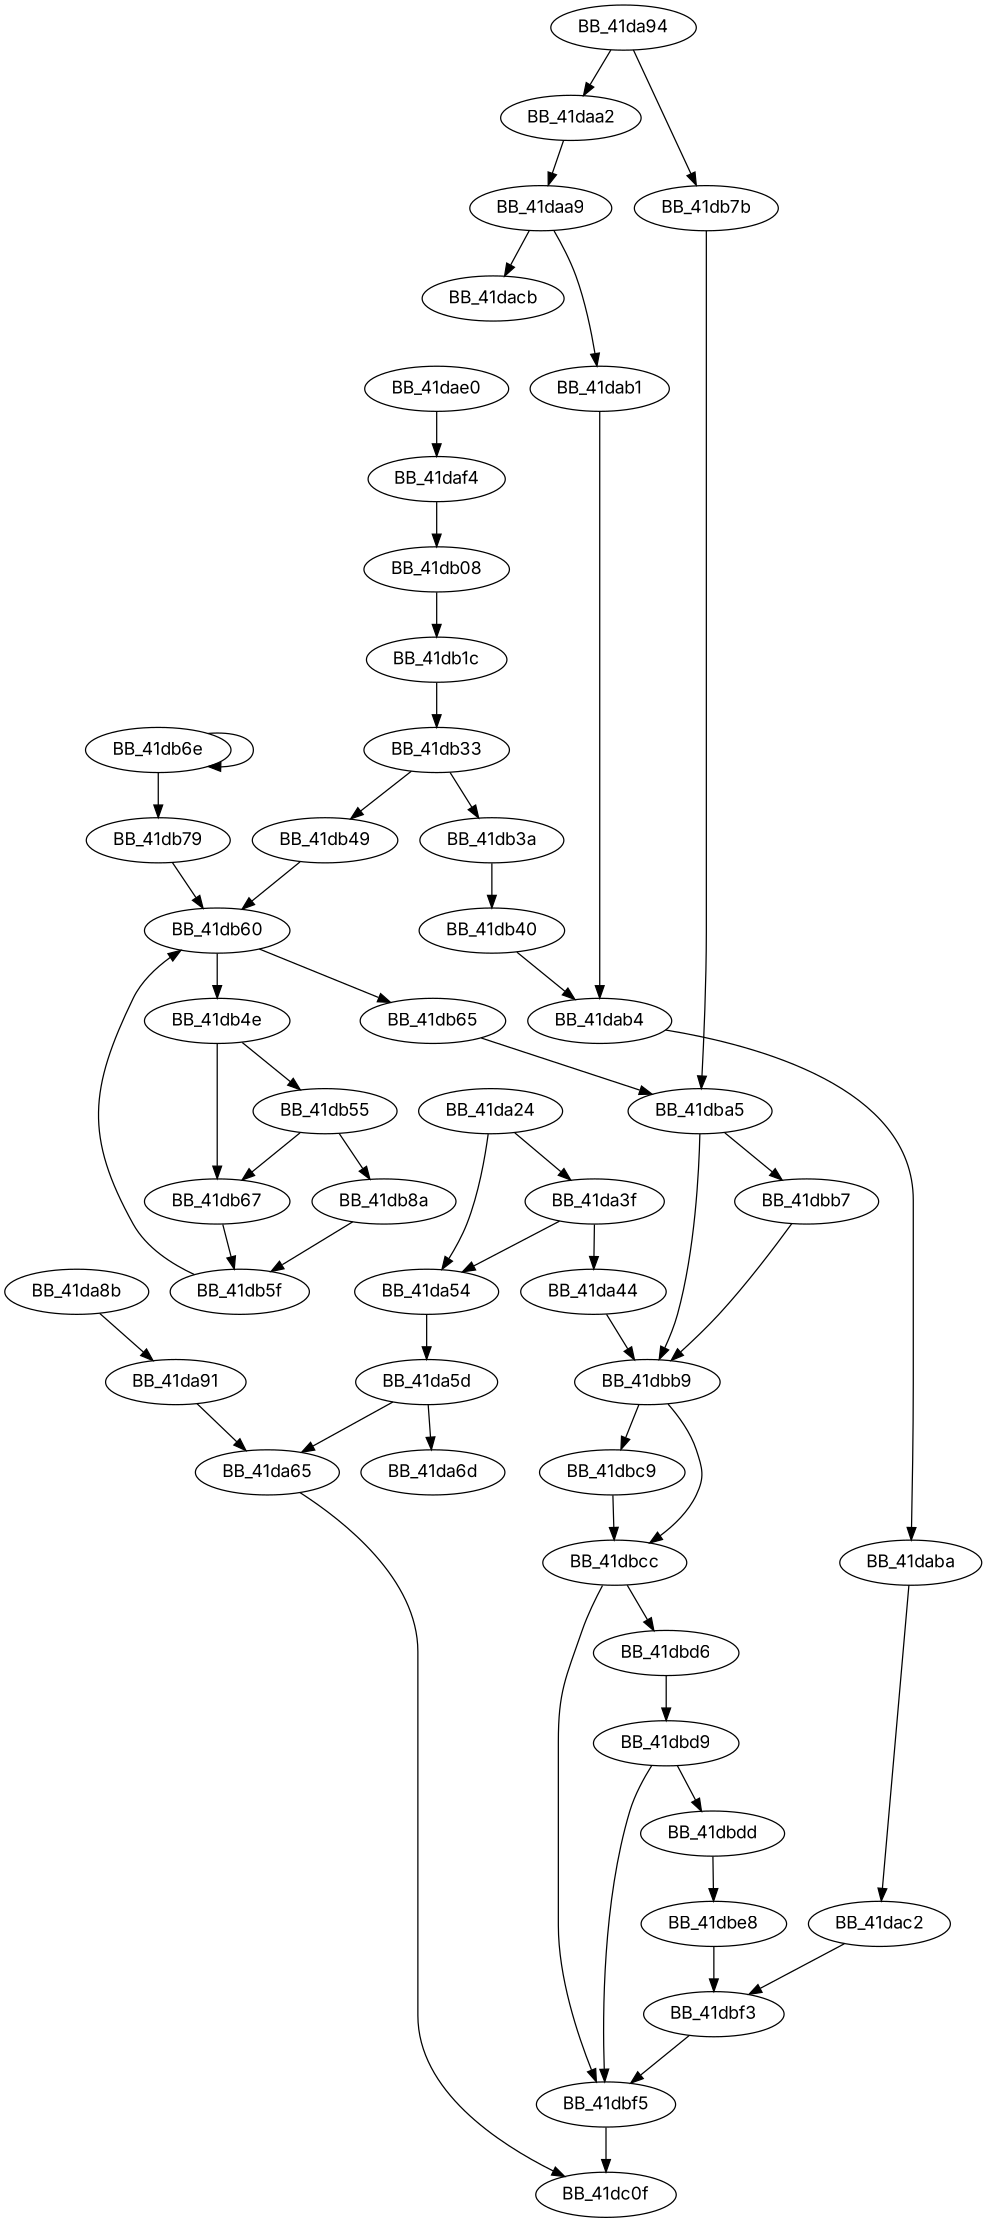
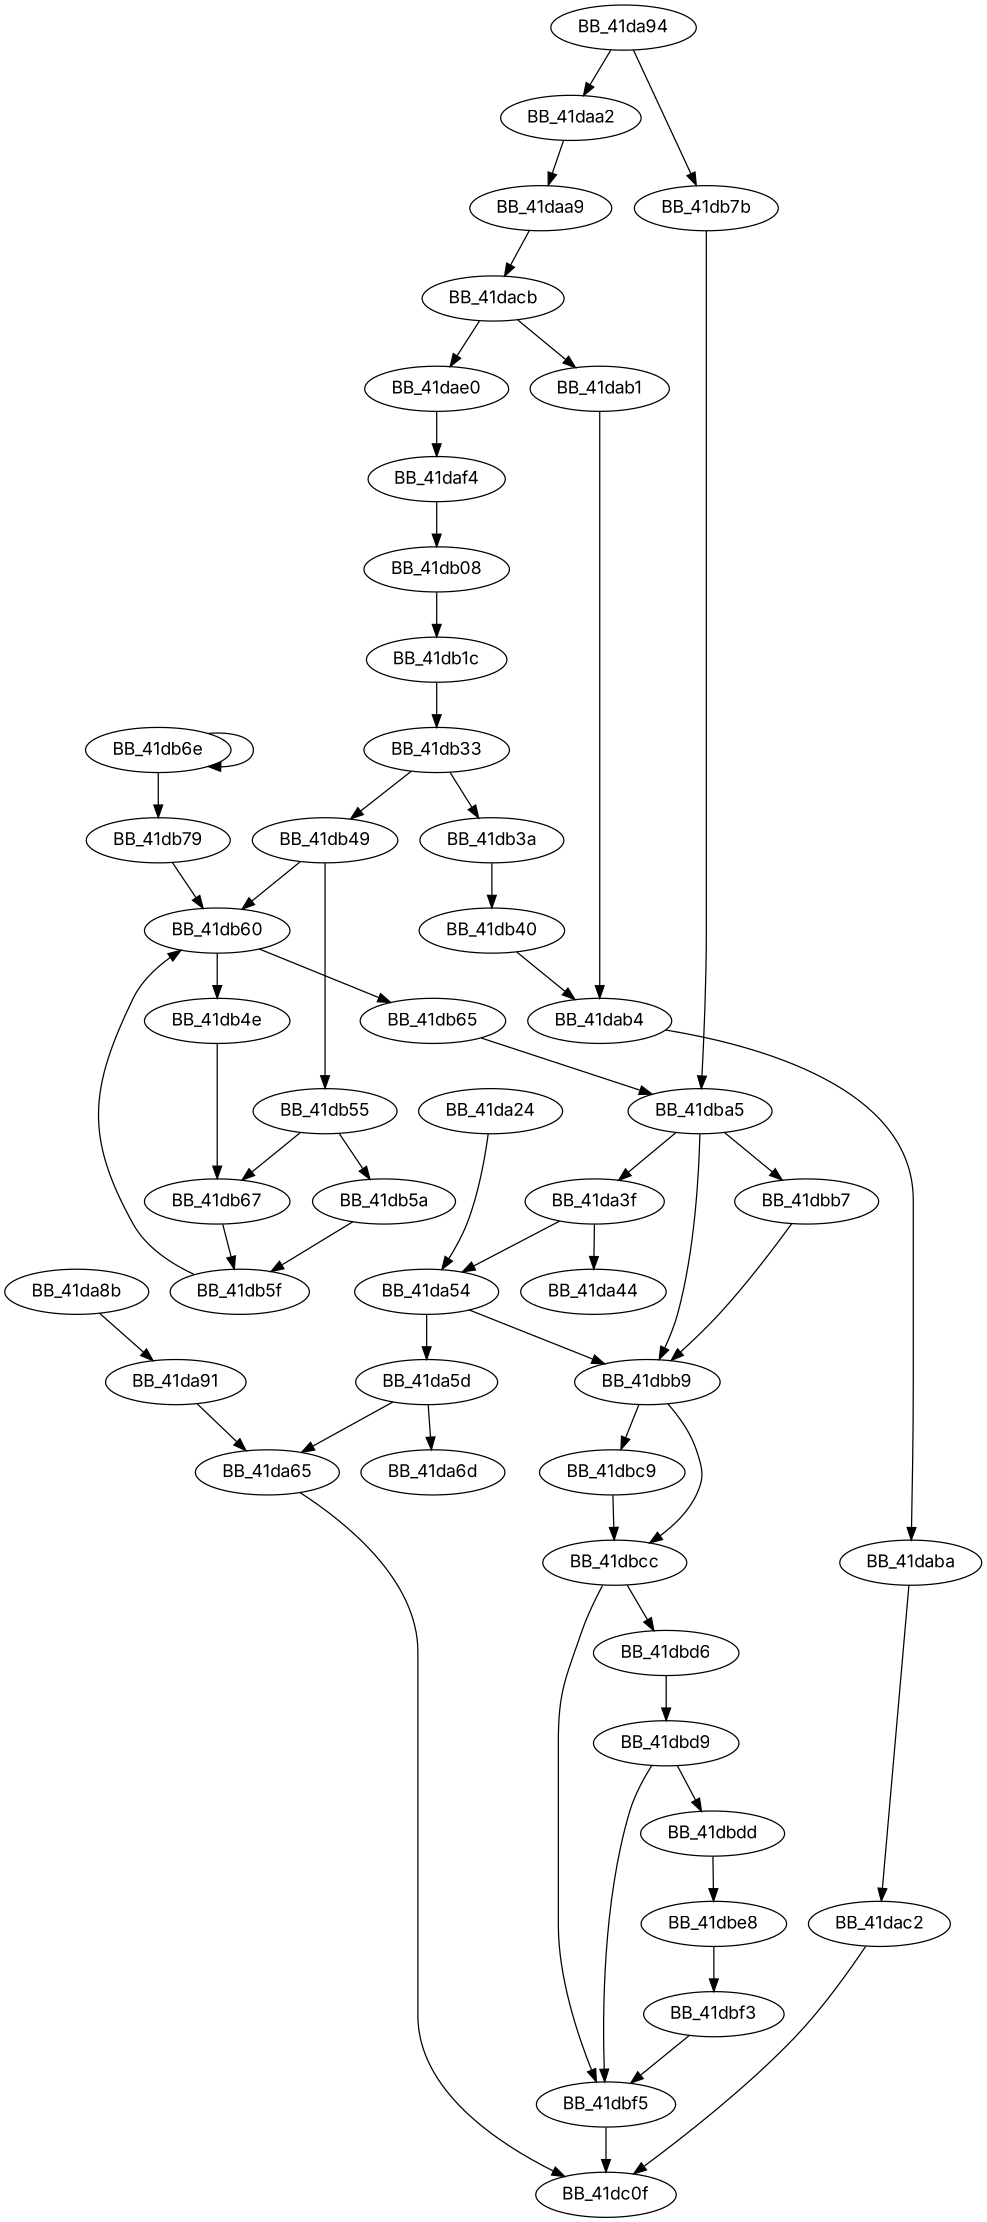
(581, 290) -> (542, 340)
none -> (468, 338)
(266, 1062) -> (325, 964)
(538, 1152) -> (652, 1153)
(384, 1201) -> (384, 1201)
(617, 1332) -> (531, 1335)
(802, 1966) -> (765, 2066)
